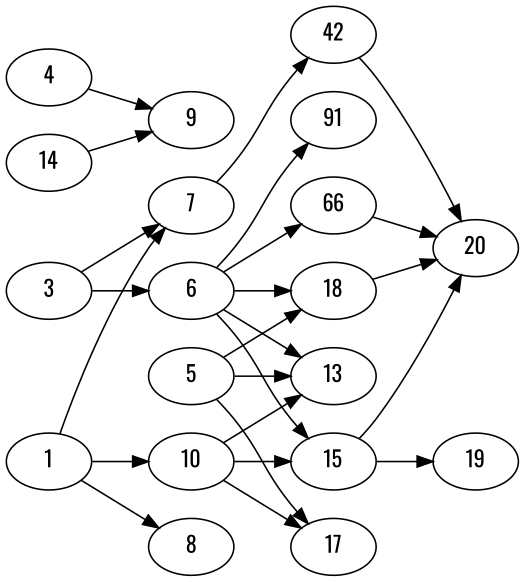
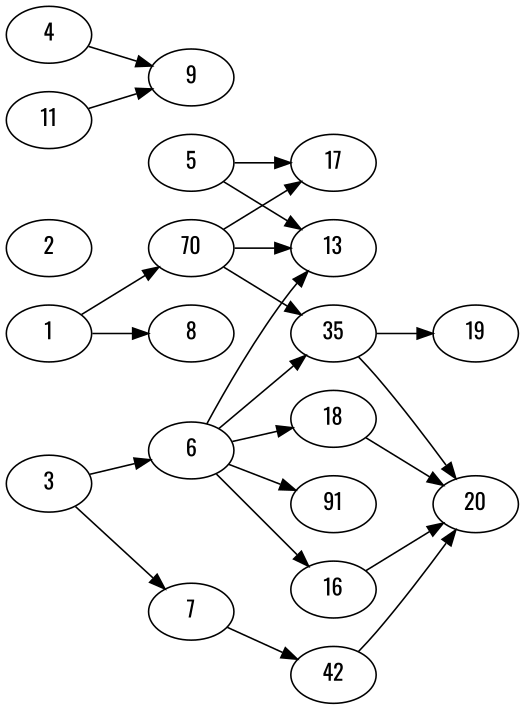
(49, 163) -> (49, 120)
(333, 205) -> (333, 590)
none -> (49, 248)
(101, 334) -> none
(252, 340) -> none
(191, 462) -> (191, 248)
(333, 462) -> (333, 333)
